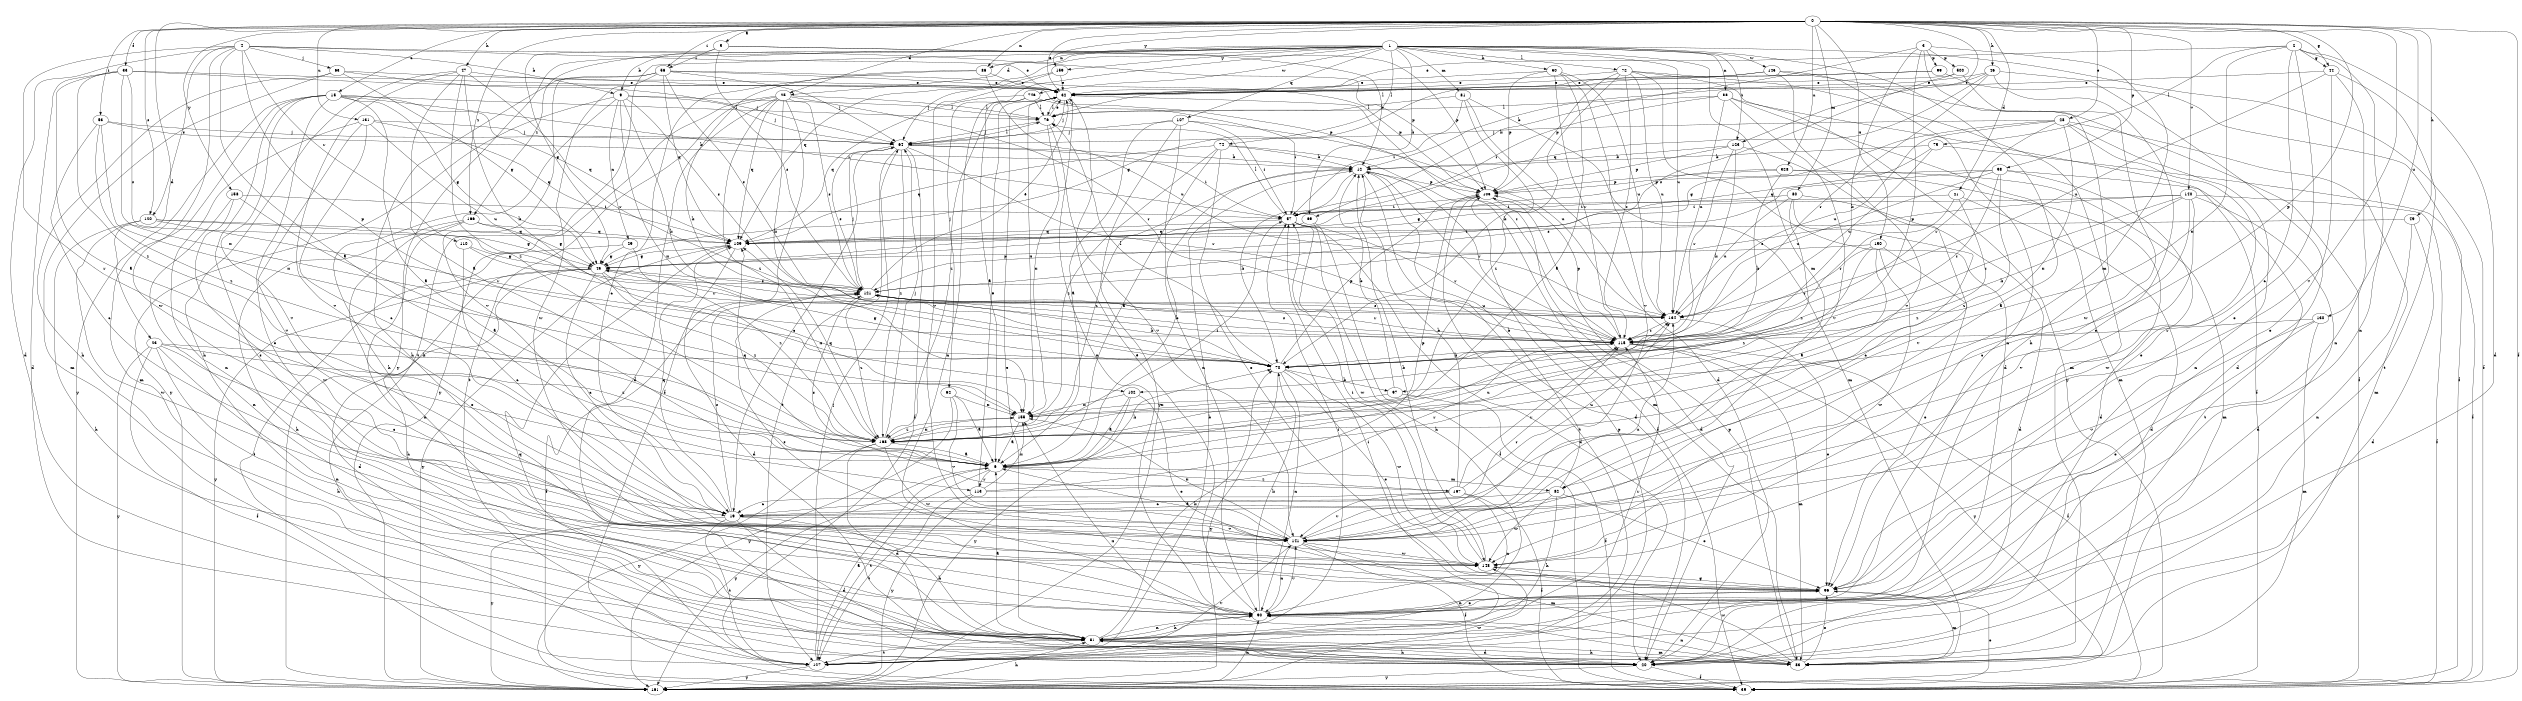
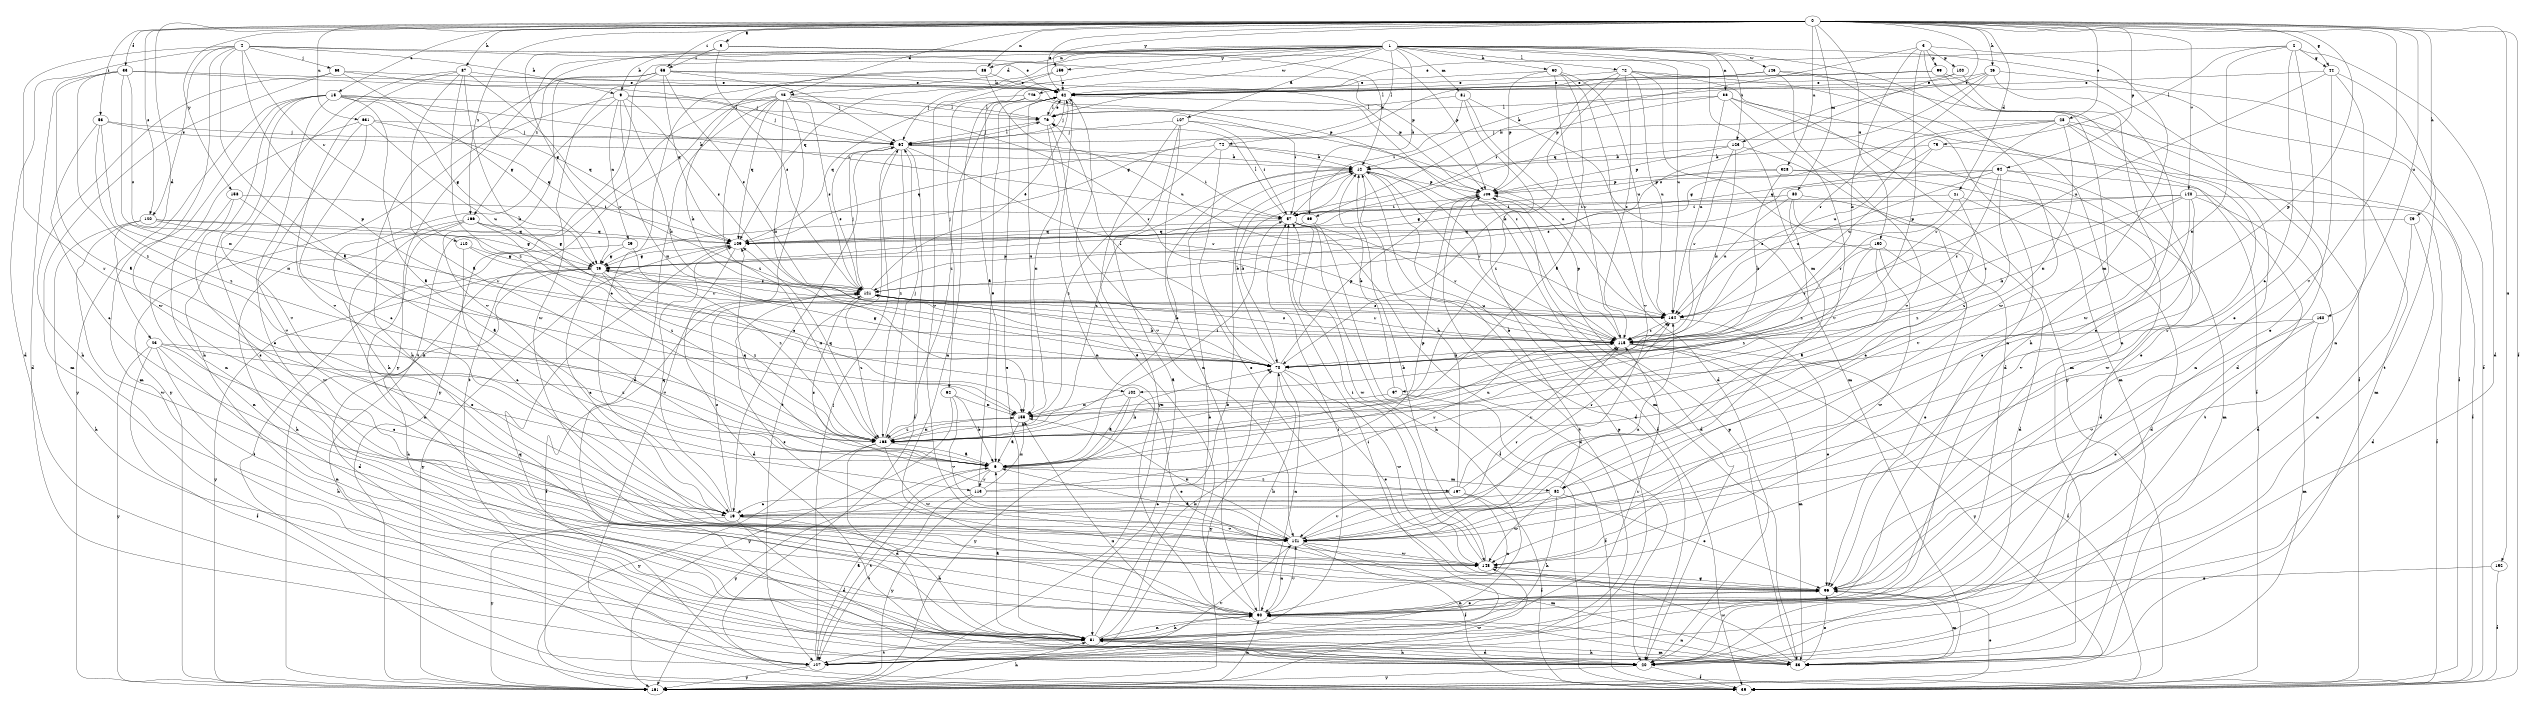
(464, 71) -> (464, 71)
(1960, 71) -> (1960, 71)
(997, 83) -> (997, 83)
(1291, 83) -> (1291, 83)
(1038, 107) -> none
(366, 120) -> (366, 120)
(2000, 170) -> (2000, 170)
(1467, 232) -> (1467, 232)
(1071, 286) -> (1169, 373)
(2001, 306) -> (2001, 306)
(1120, 310) -> none
none -> (674, 334)
none -> (1231, 376)
(1335, 380) -> (1242, 240)
(665, 393) -> (665, 393)
(1592, 405) -> (1592, 405)
(979, 430) -> (979, 430)
(2007, 547) -> (1953, 471)
none -> (2499, 566)
(731, 603) -> none
